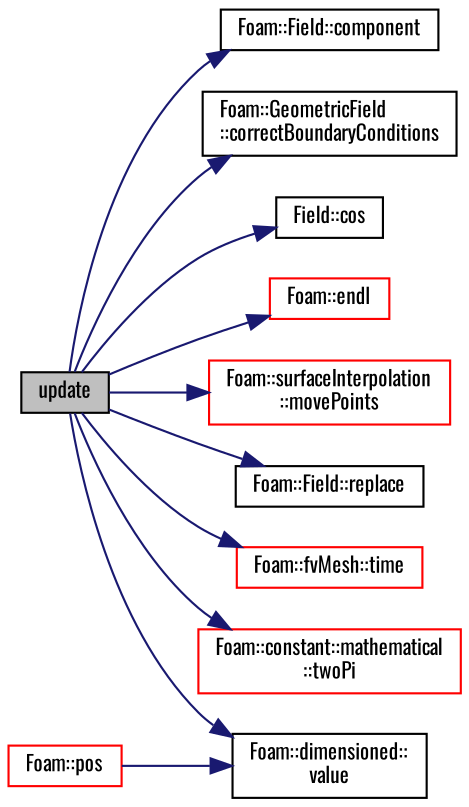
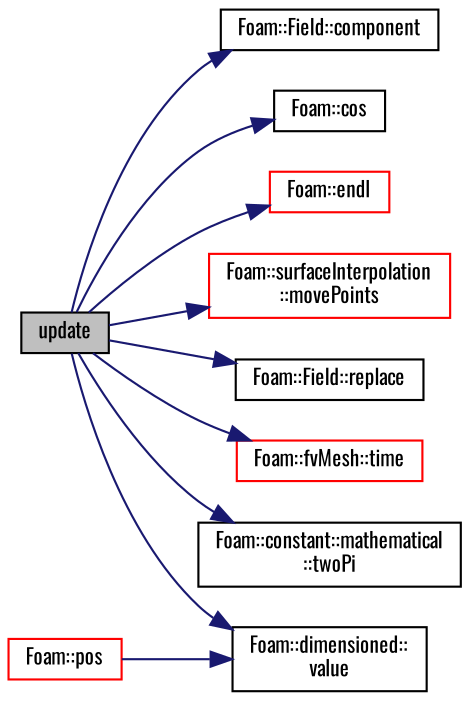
(330, 124) -> none
(330, 218) -> (330, 111)
(330, 661) -> (330, 555)
